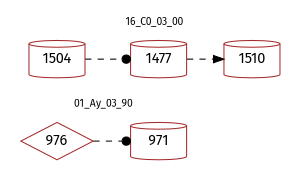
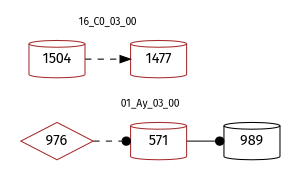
(104, 59) -> (102, 59)
(252, 59) -> none
(104, 104) -> (150, 104)
(159, 141) -> (159, 141)
none -> (252, 141)
